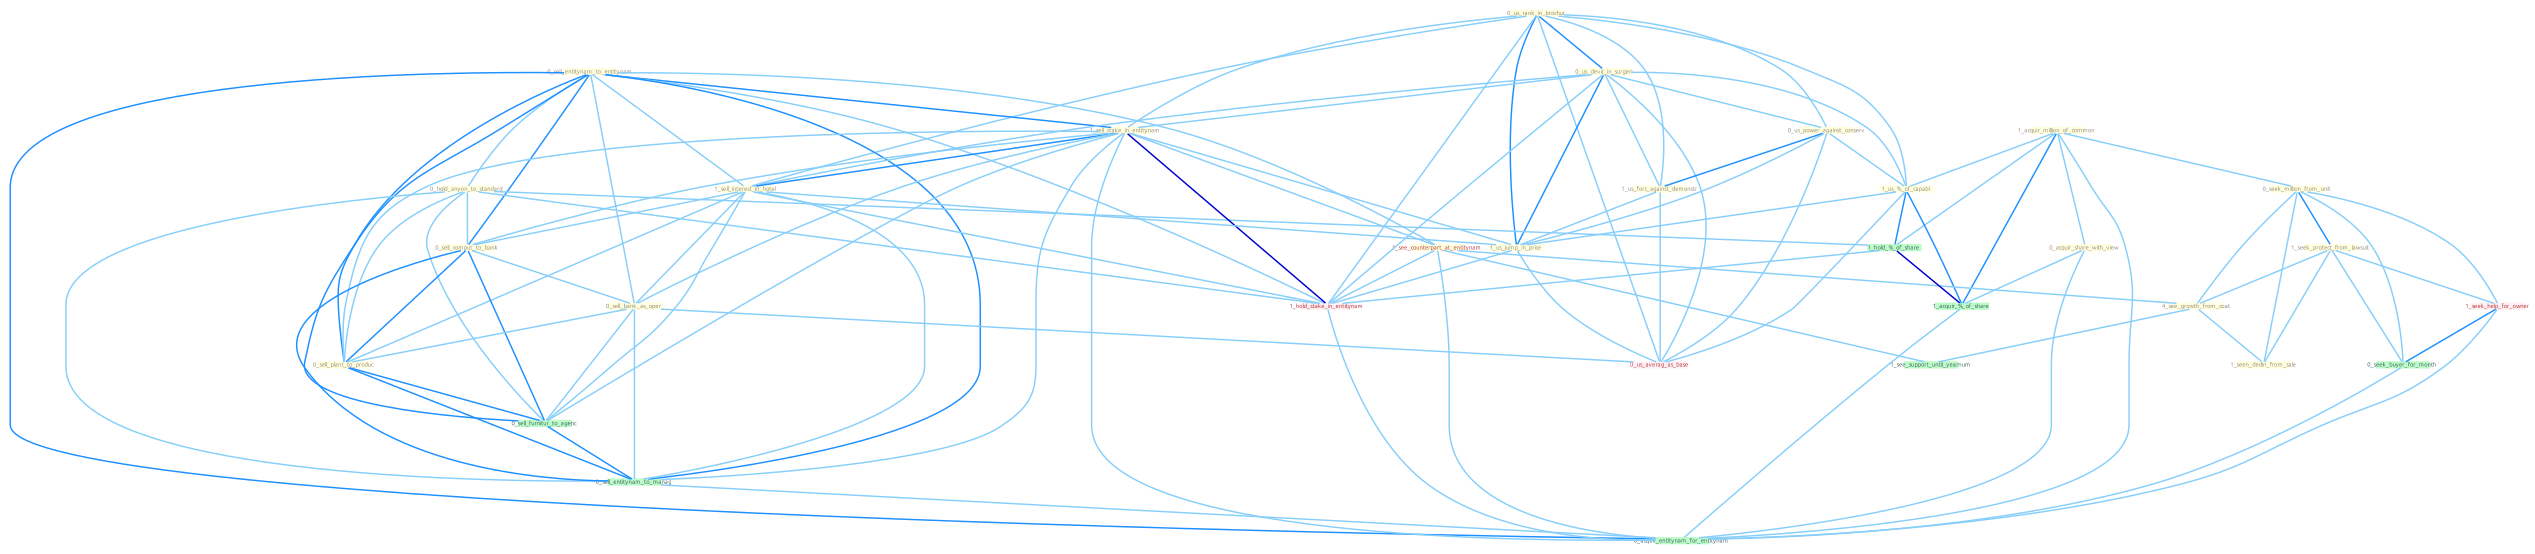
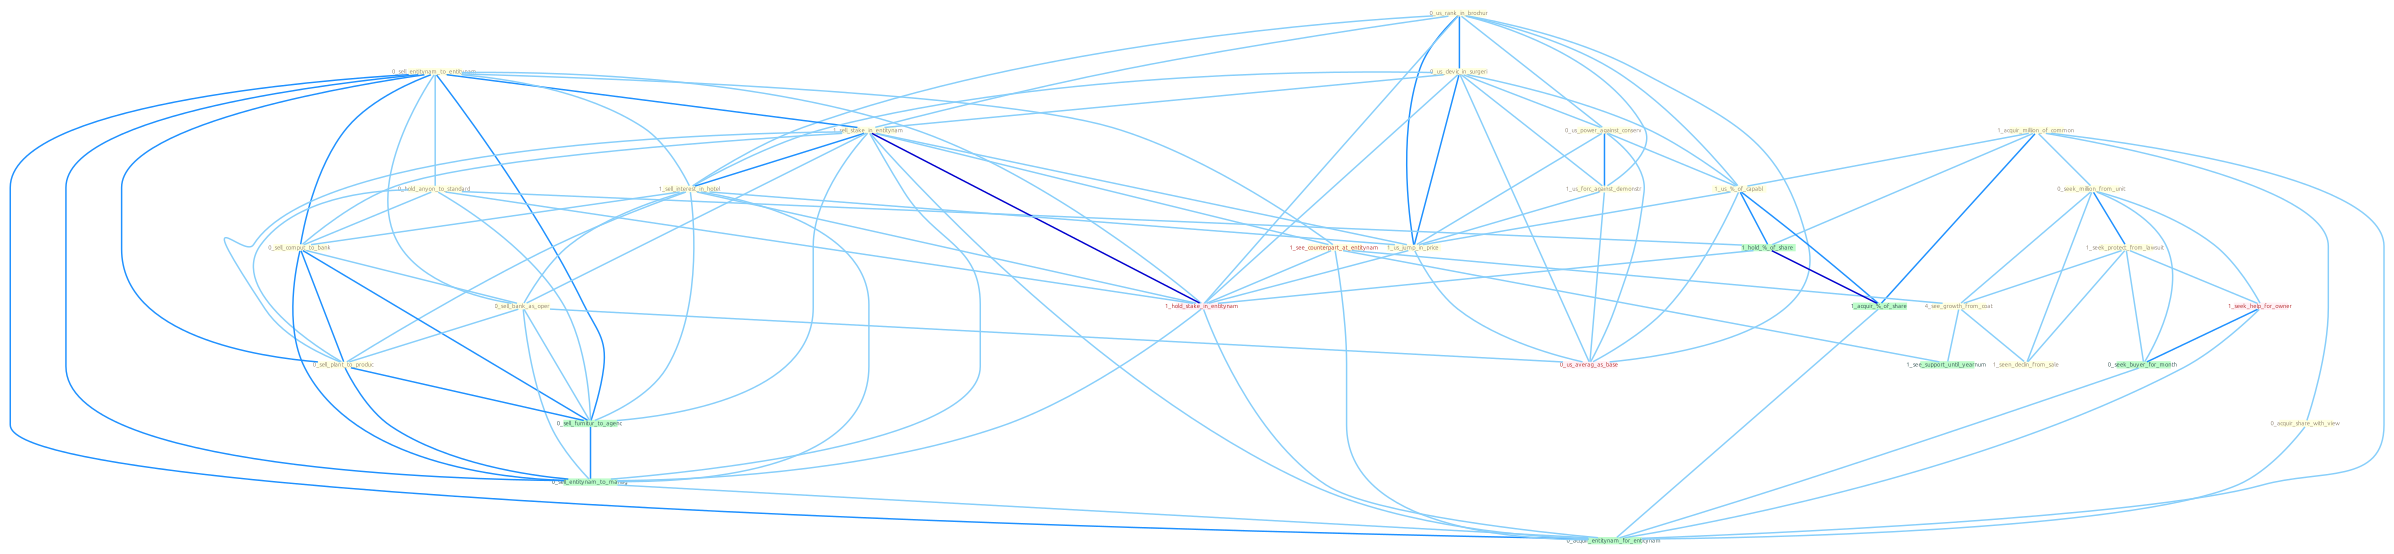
(2023, 277) -> none
(94, 409) -> (926, 447)
